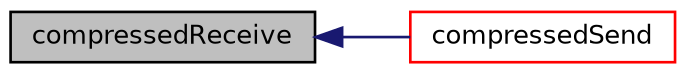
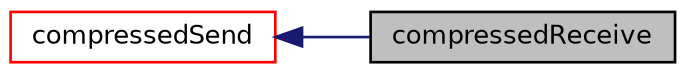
(376, 37) -> (336, 37)
